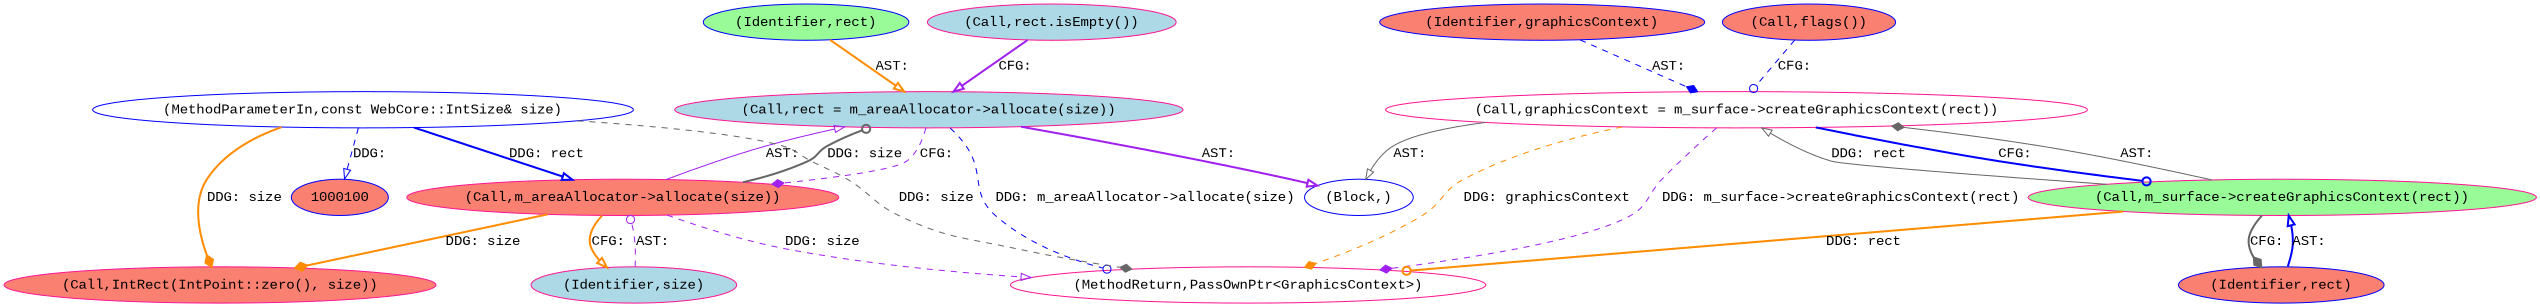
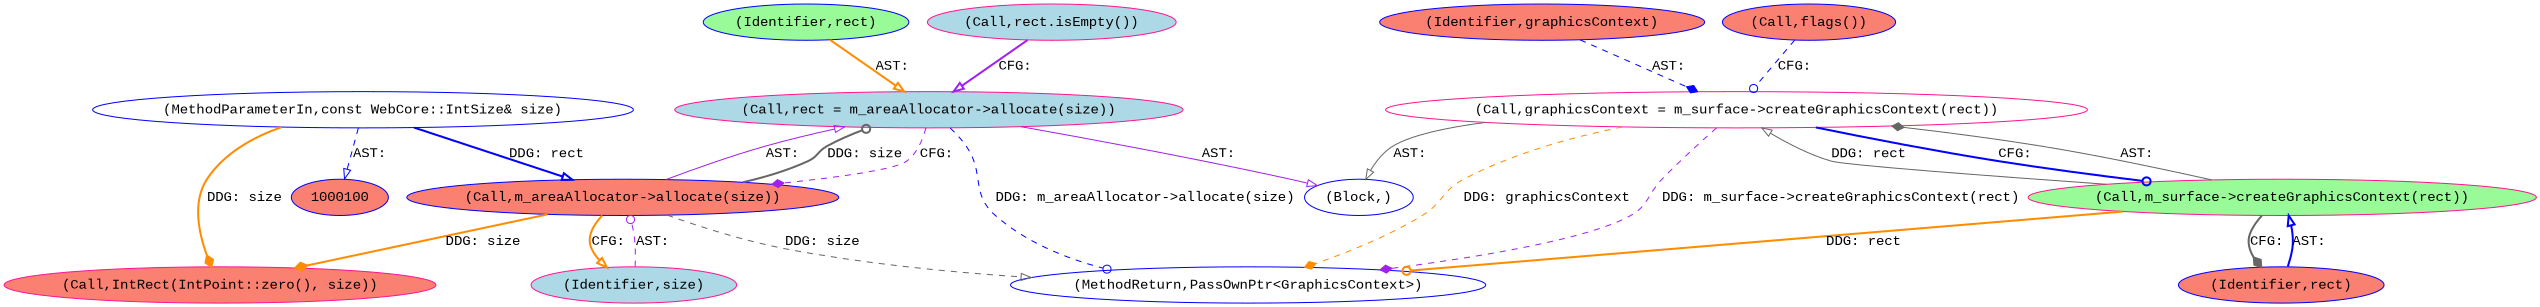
(1164, 153) -> (1164, 153)
(374, 154) -> (374, 154)
(852, 182) -> none
(623, 197) -> (623, 197)
(842, 258) -> (842, 258)
(1248, 285) -> (1248, 285)
